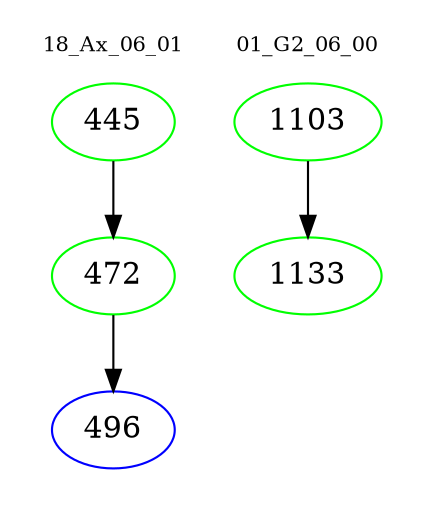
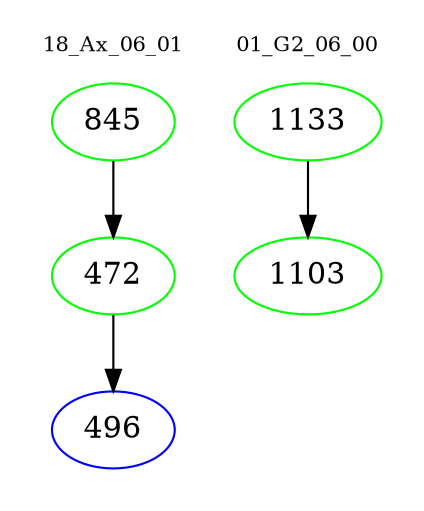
(113, 122) -> (113, 122)
(308, 188) -> (308, 188)
